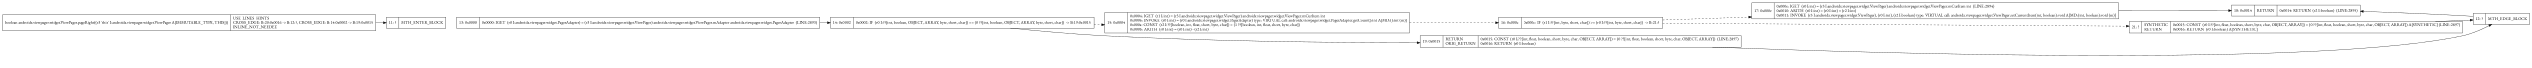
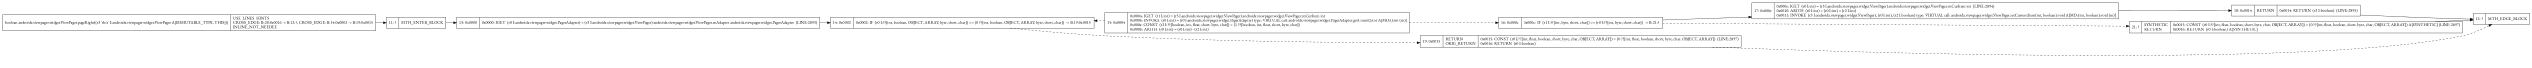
(2418, 14) -> (2415, 17)
(1706, 19) -> (1706, 19)
none -> (450, 23)
(1098, 25) -> (1101, 21)
(1214, 40) -> (1214, 40)
(2102, 55) -> (2102, 55)
